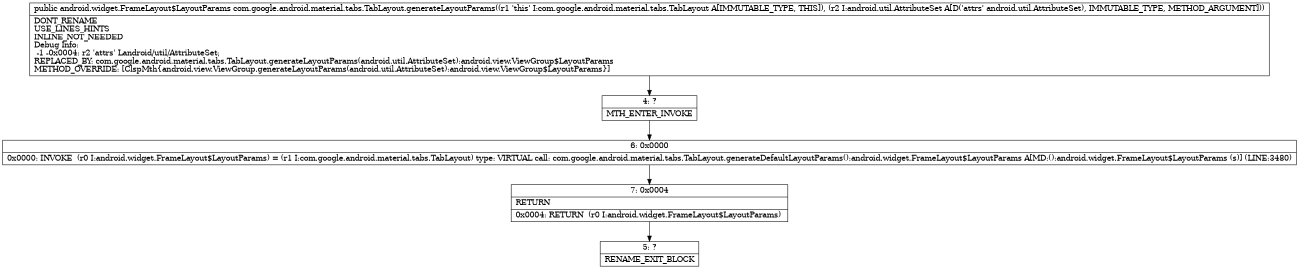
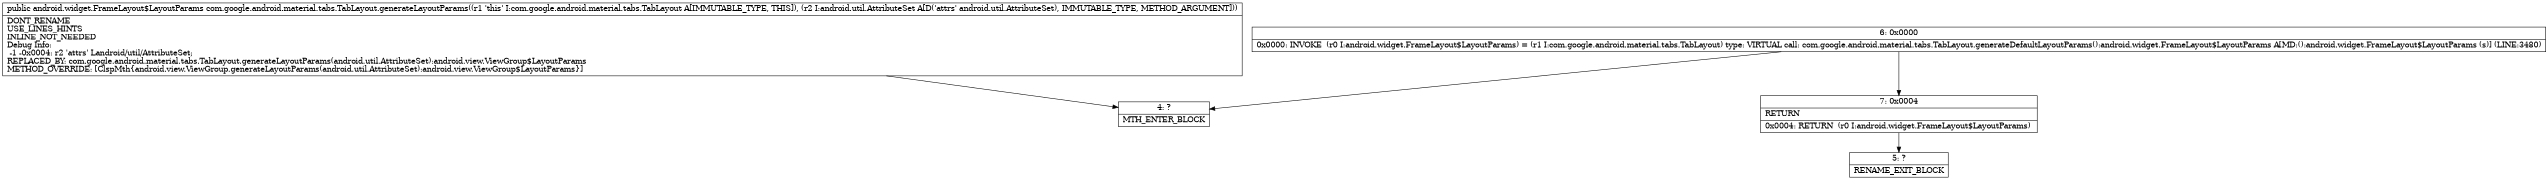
(649, 114) -> (1164, 120)
(649, 128) -> (1498, 80)
